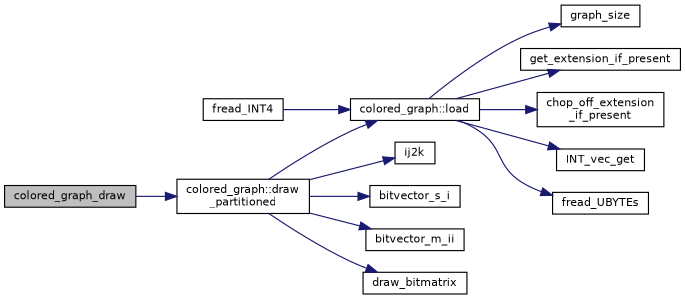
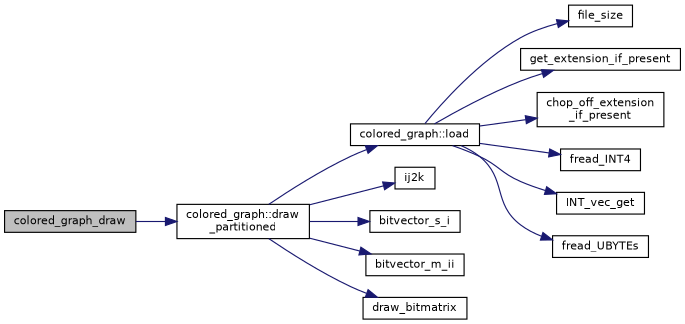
(601, 16) -> (601, 16)
(311, 110) -> (514, 148)
